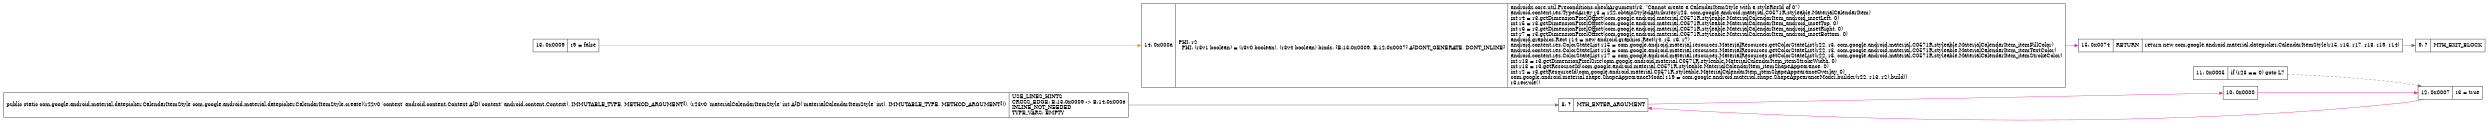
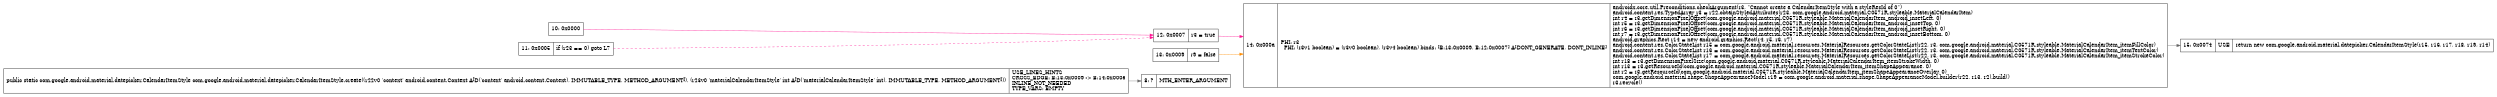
(1189, 43) -> (1291, 43)
(2128, 45) -> (2224, 45)
(2070, 46) -> (2172, 46)
(2450, 46) -> none
(2353, 78) -> (882, 45)
(1934, 99) -> none
(2038, 120) -> (1229, 36)
